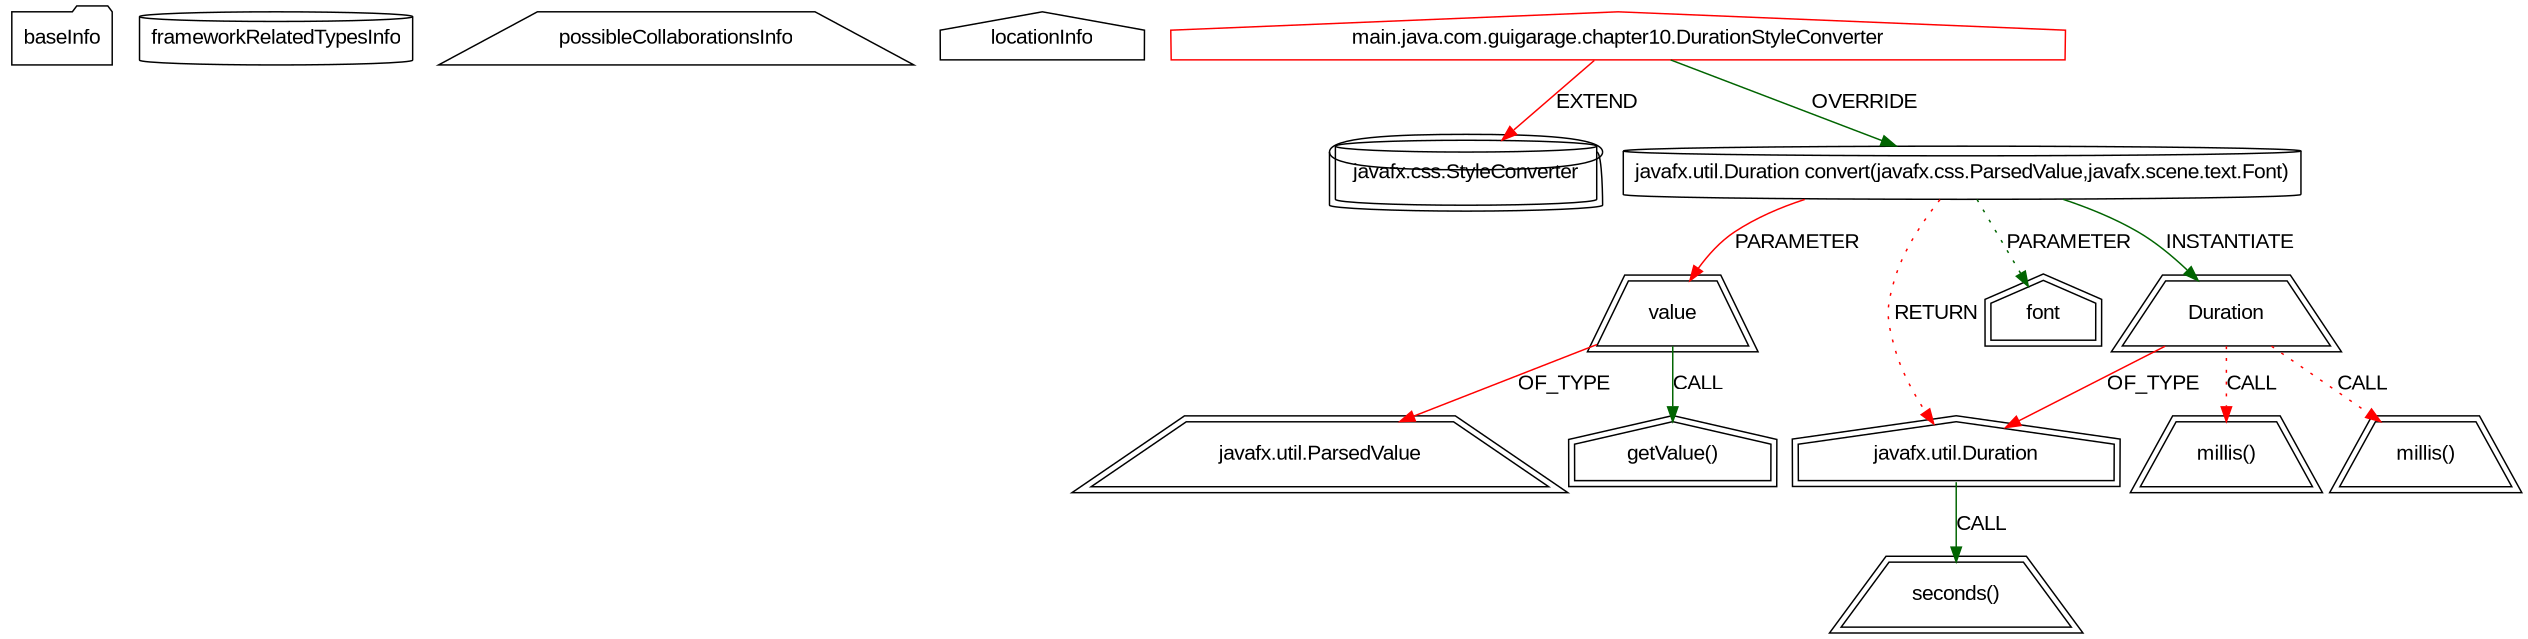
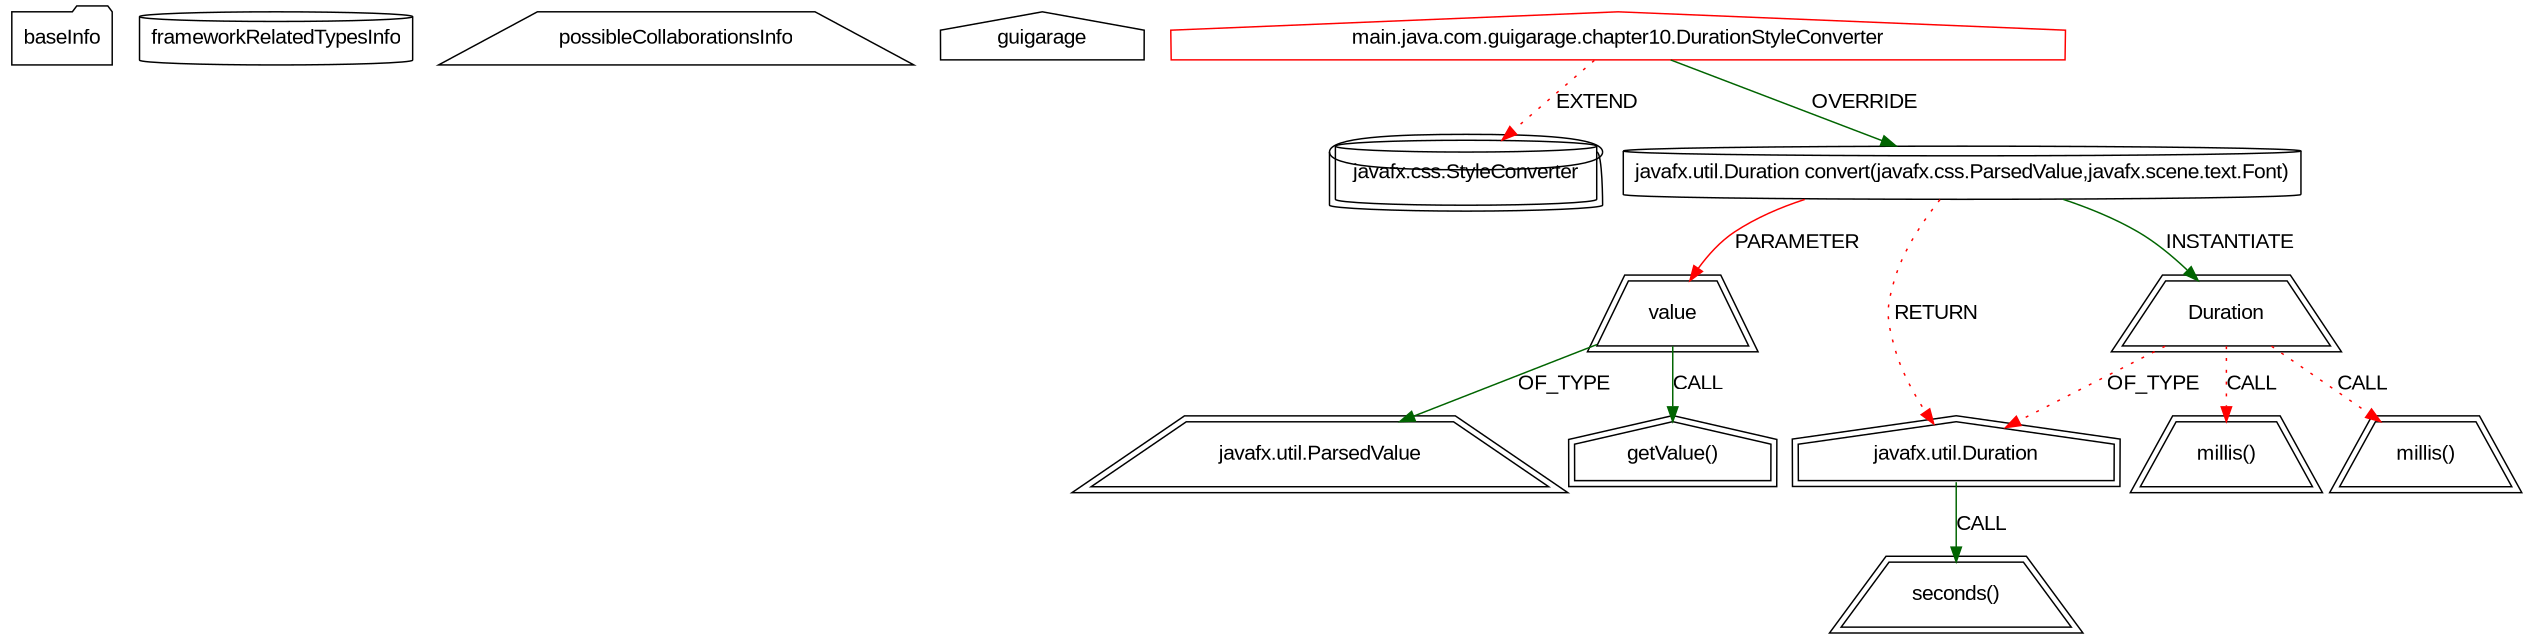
(1042, 38) -> (1042, 38)
(1554, 95) -> (1554, 95)
(2043, 313) -> none
(1505, 380) -> (1505, 380)
(2092, 384) -> (2092, 384)
